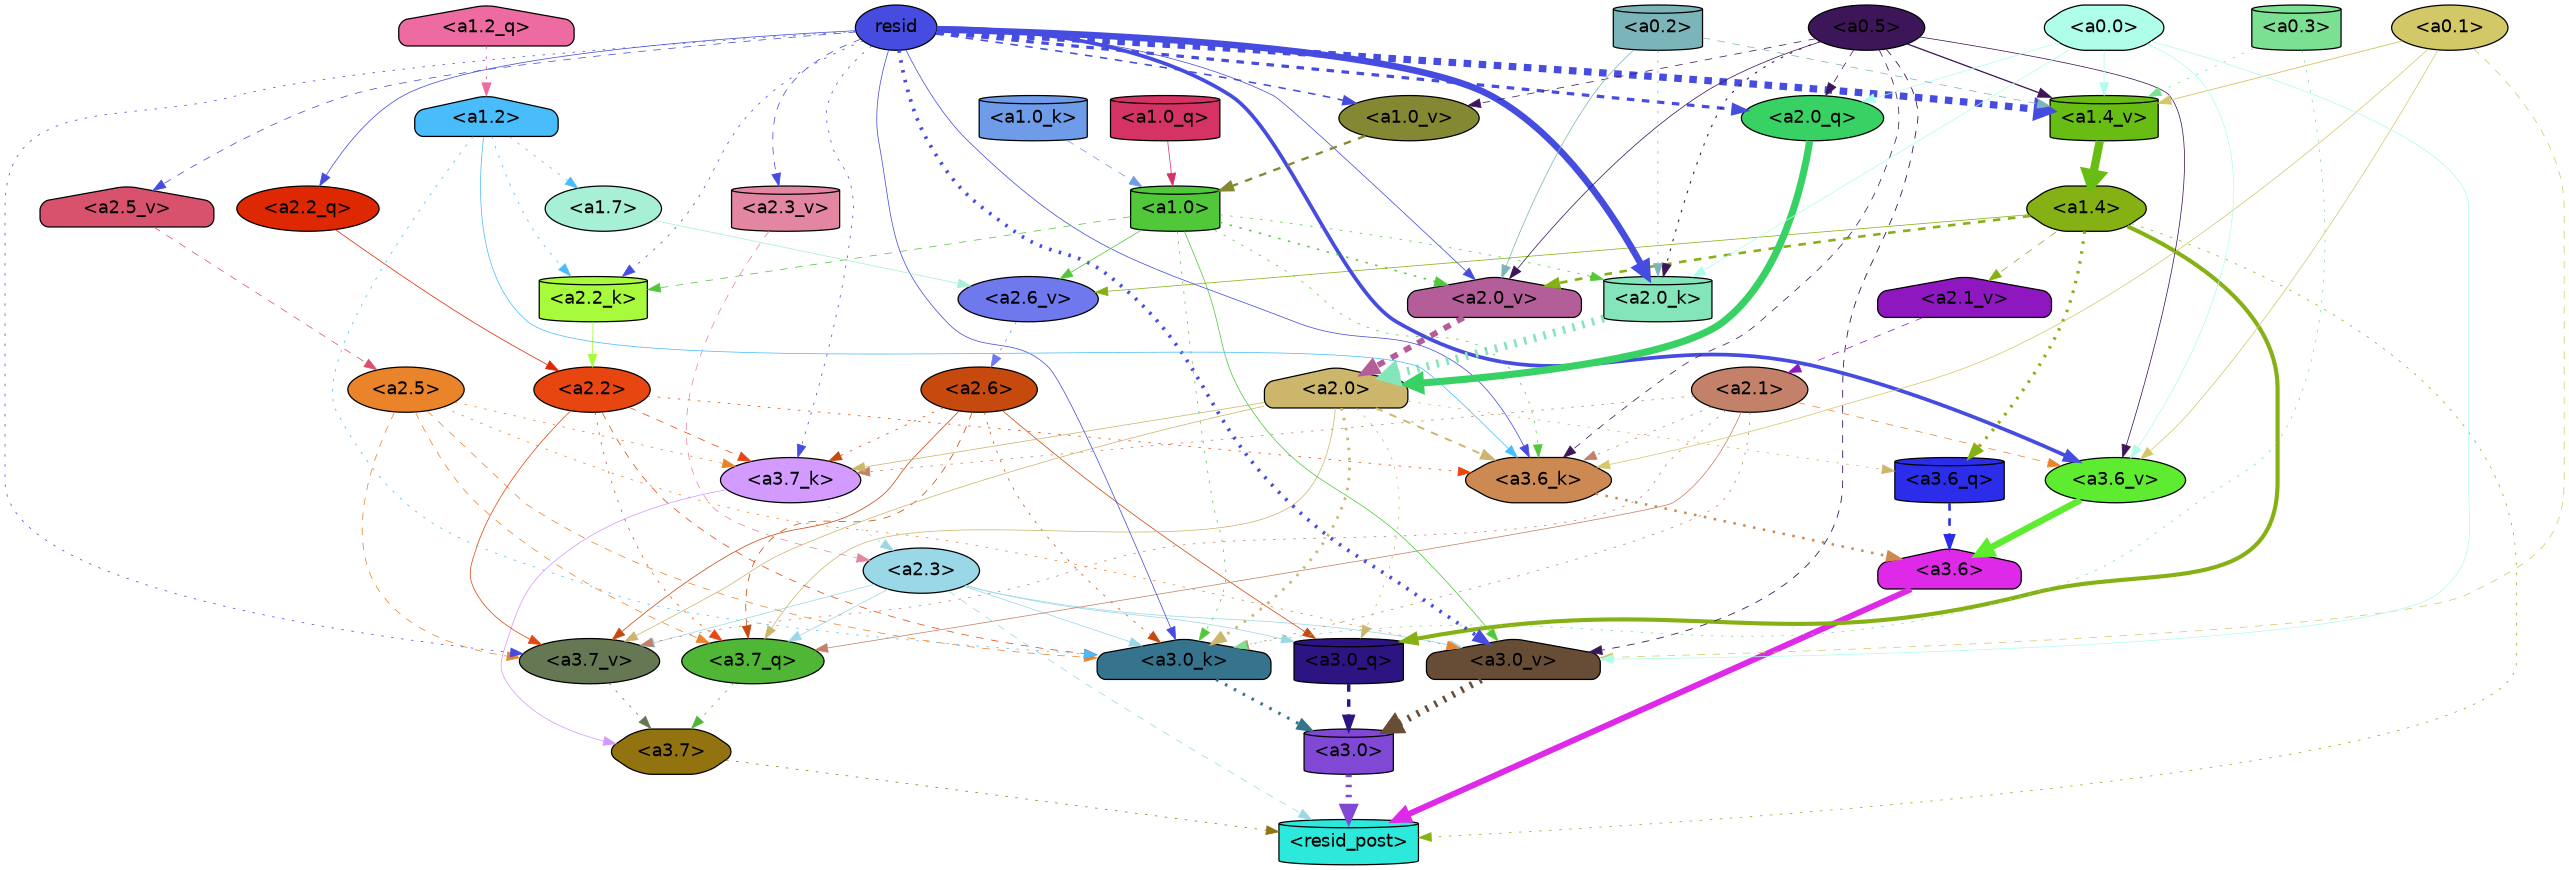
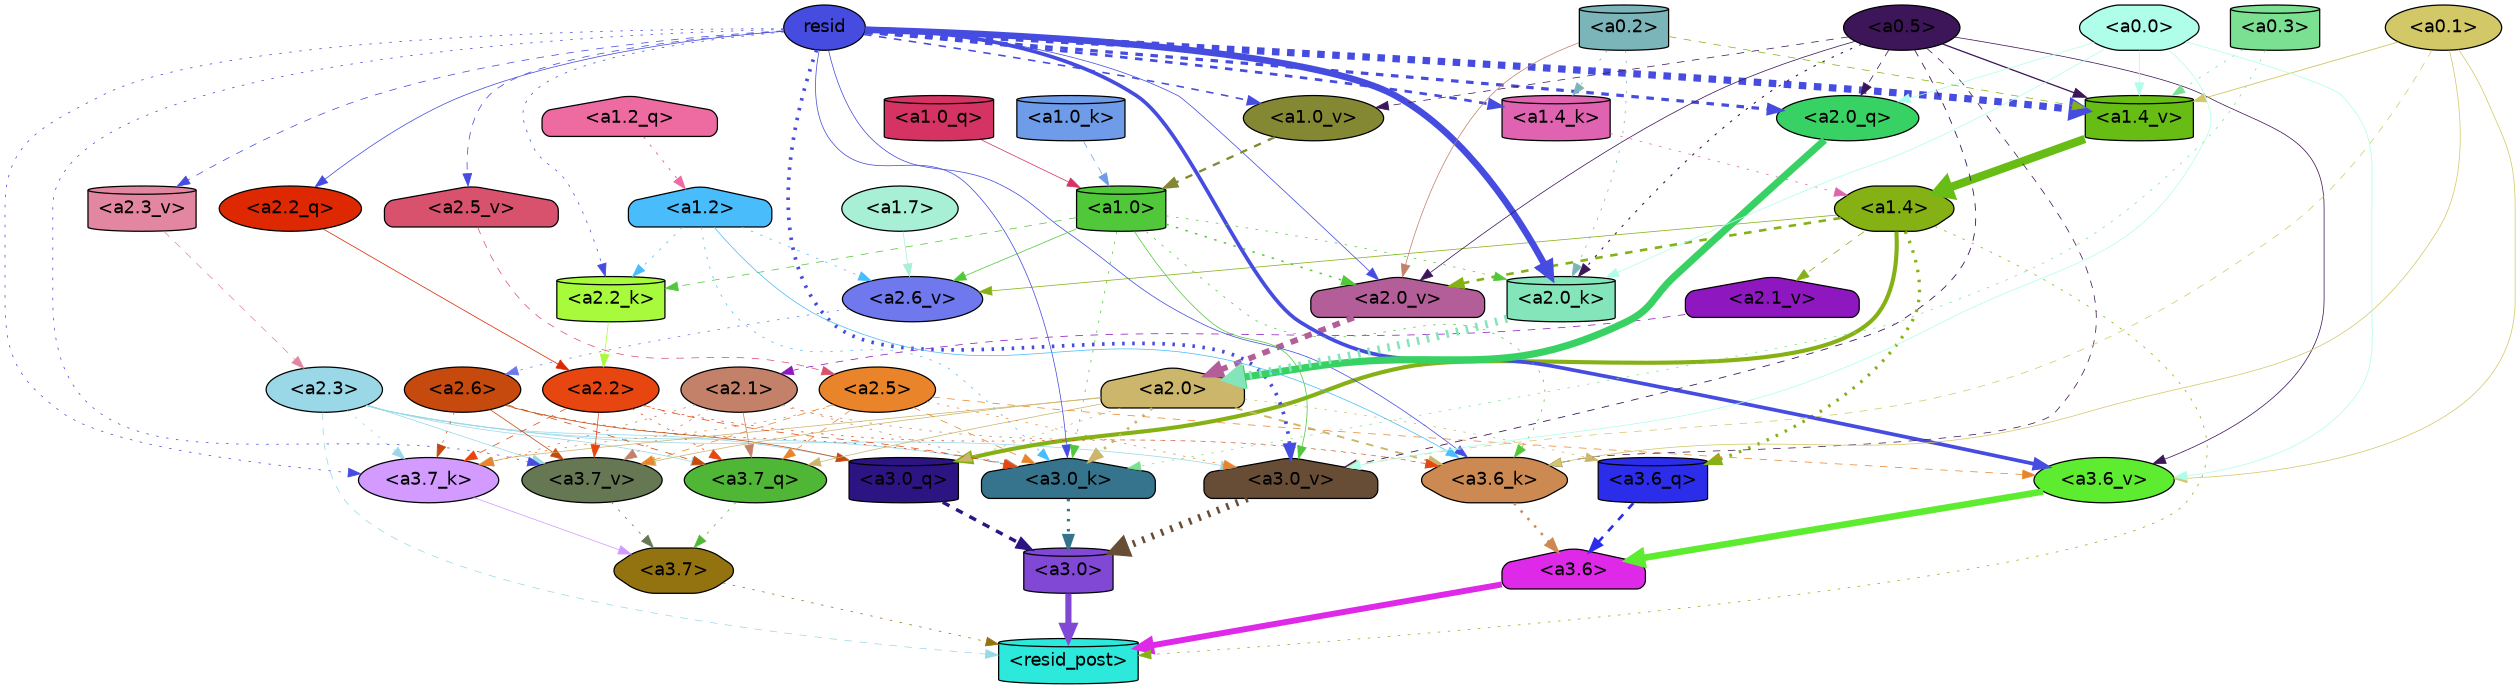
(1870, 71) -> (1861, 69)
none -> (1556, 118)
(1565, 140) -> (1464, 130)
(539, 159) -> (803, 253)
(1923, 433) -> (1395, 435)
(835, 512) -> (371, 431)
(1349, 791) -> (1068, 610)
